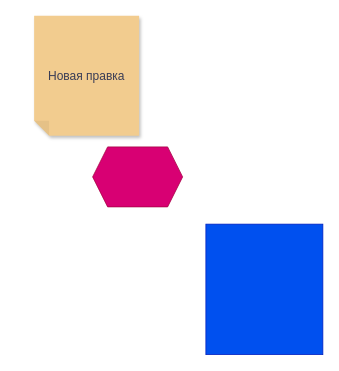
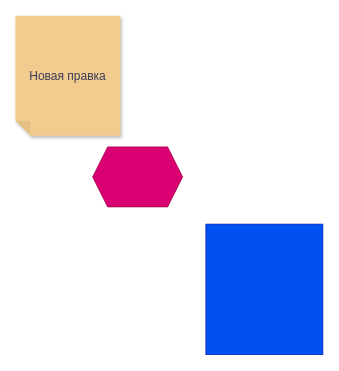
(87, 75) -> (68, 75)
